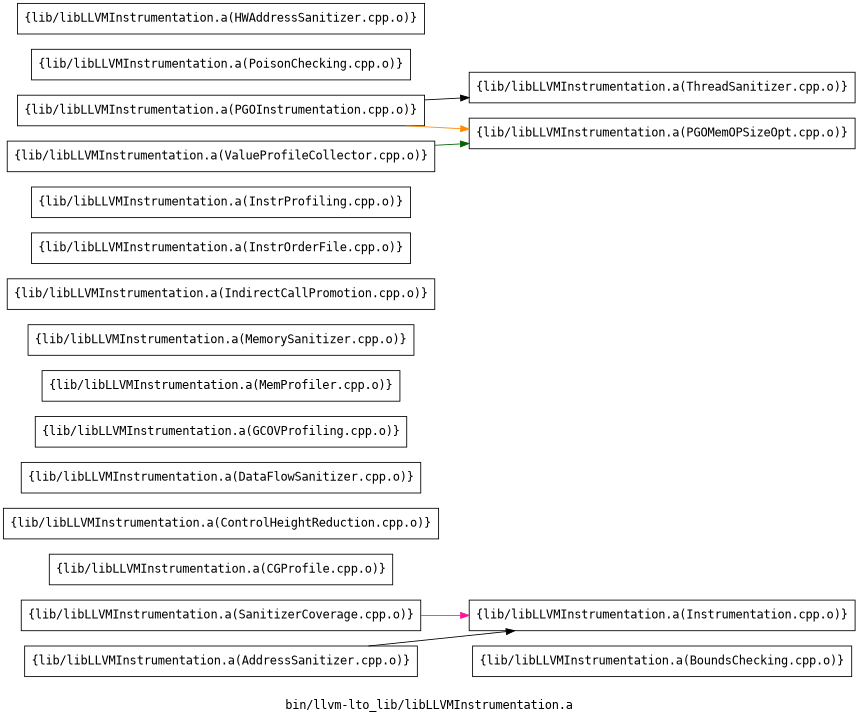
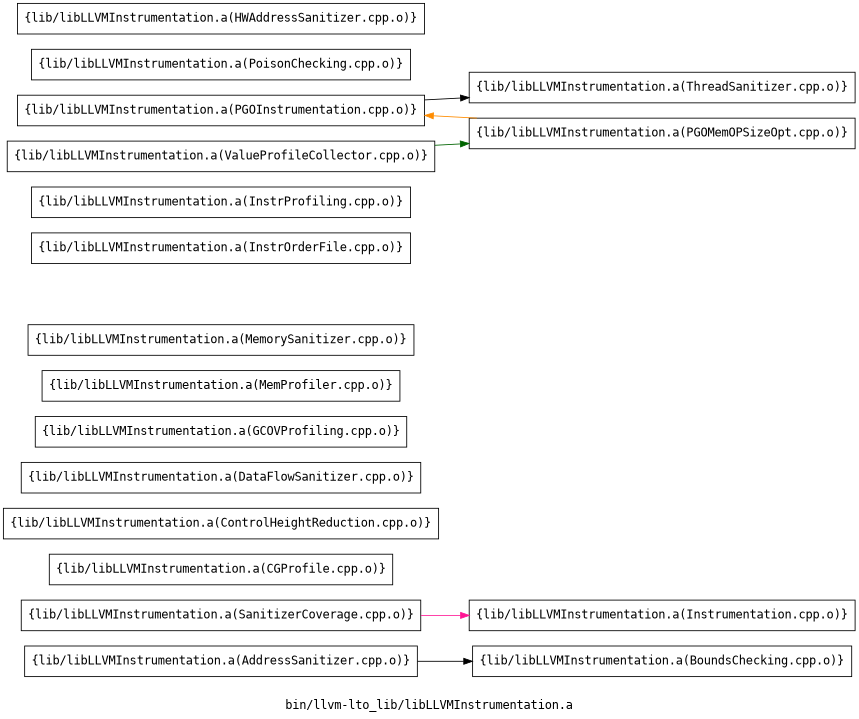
(433, 127) -> (455, 117)
(221, 294) -> none
(437, 639) -> (441, 661)
